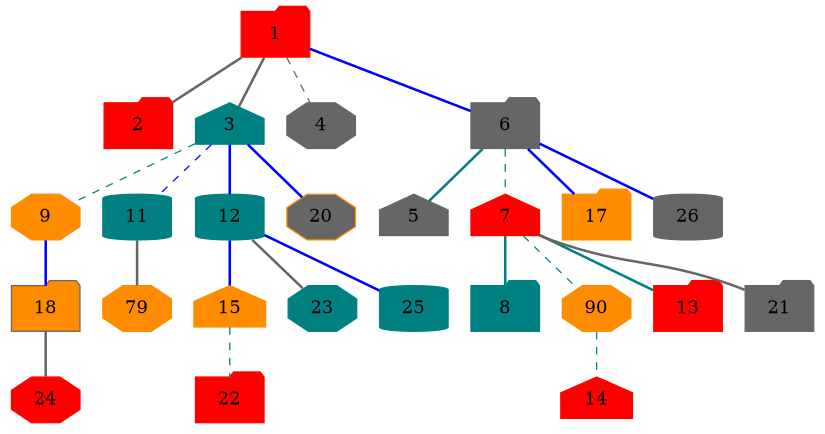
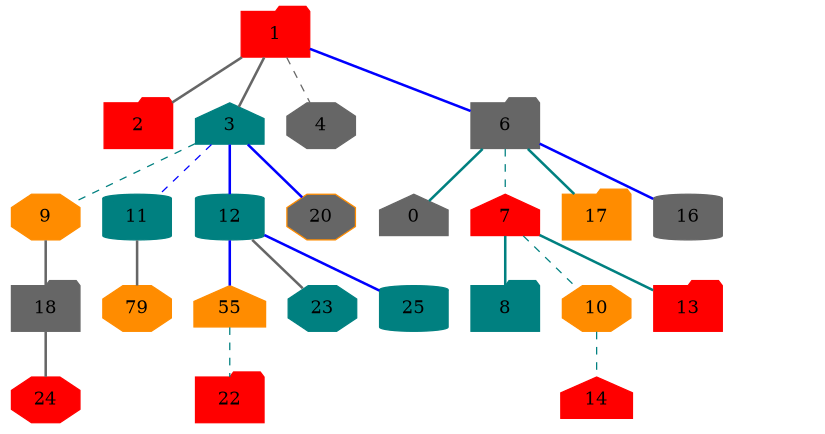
(551, 171) -> (551, 171)
(414, 217) -> (414, 217)
(688, 217) -> (688, 217)
(46, 263) -> (46, 263)
(46, 308) -> (46, 308)
(230, 308) -> (230, 308)
(597, 308) -> (597, 308)
(779, 308) -> none
